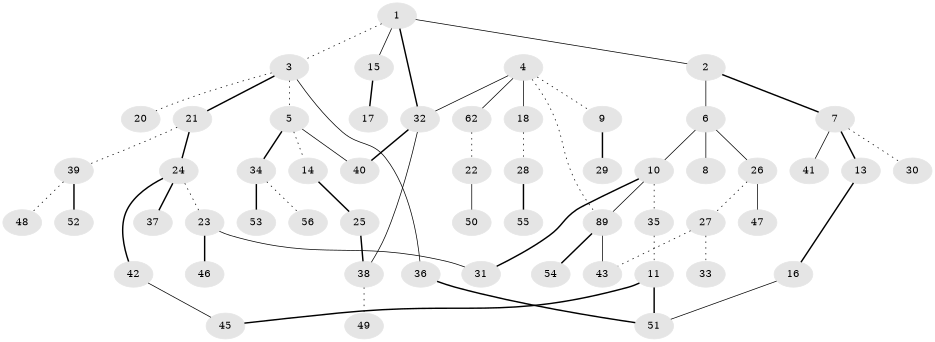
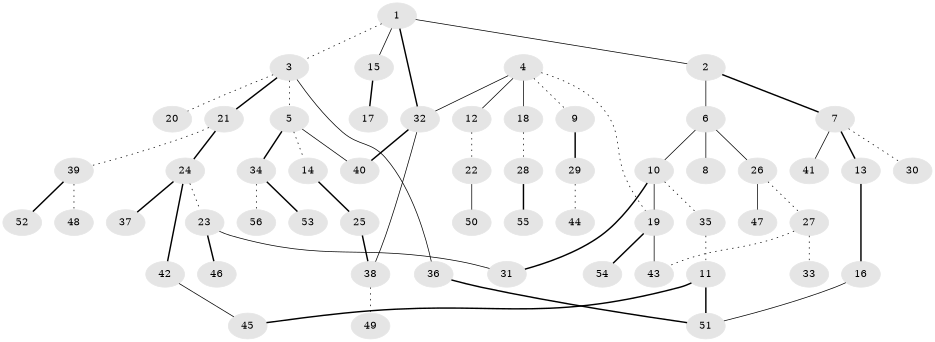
(472, 119) -> (472, 119)
none -> (575, 223)
(602, 223) -> (654, 223)
